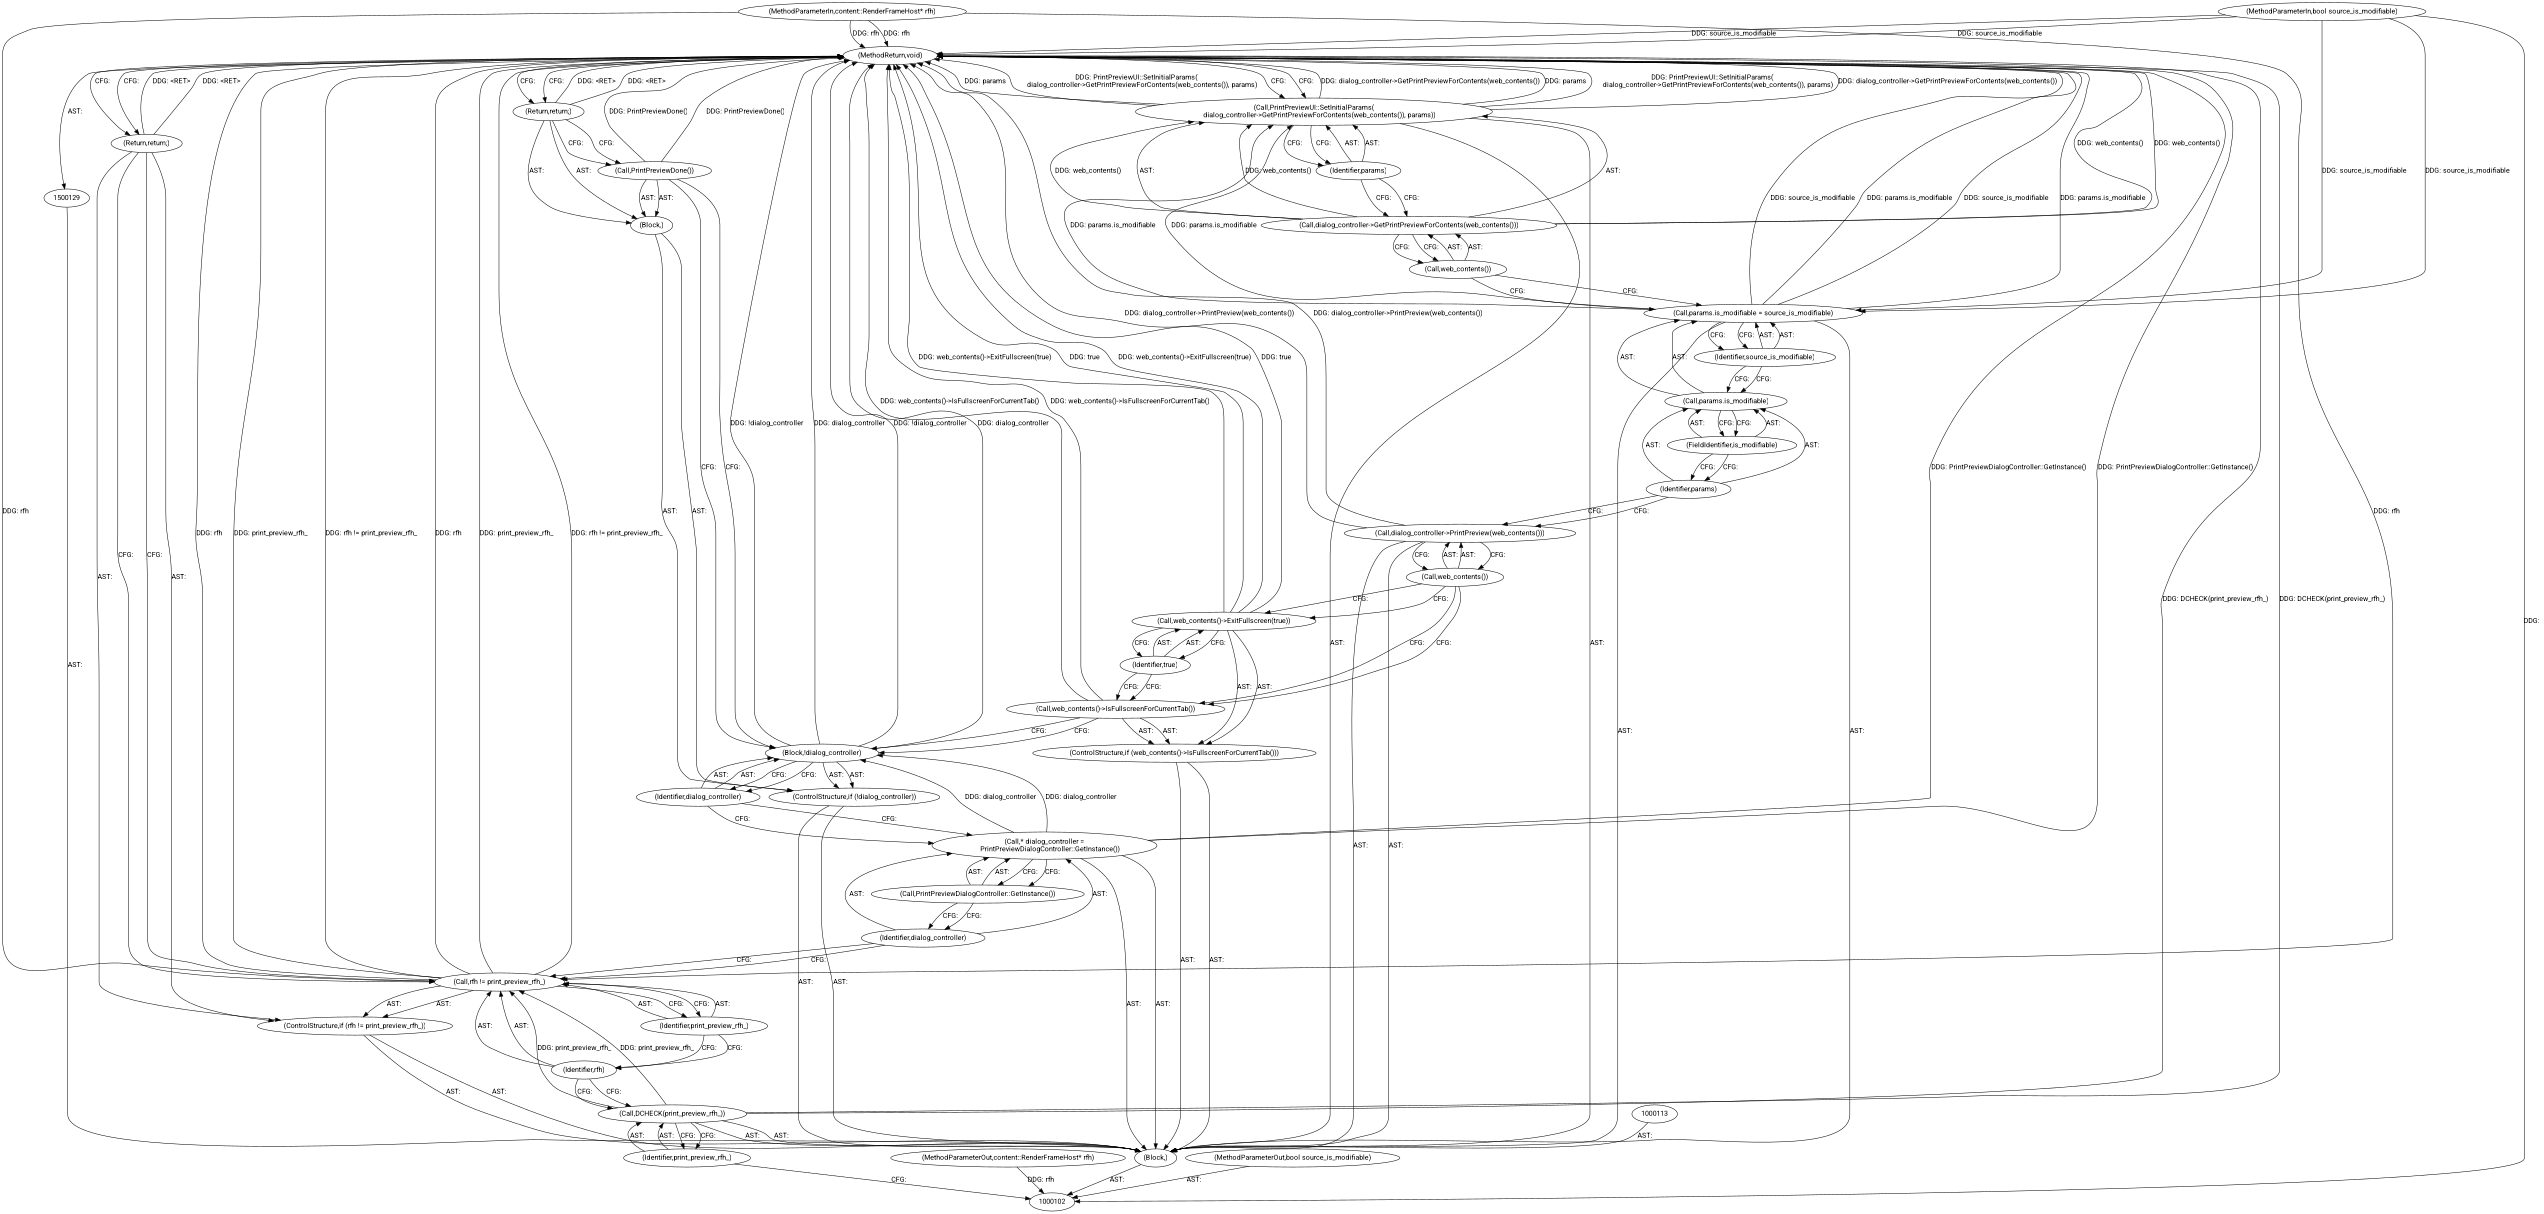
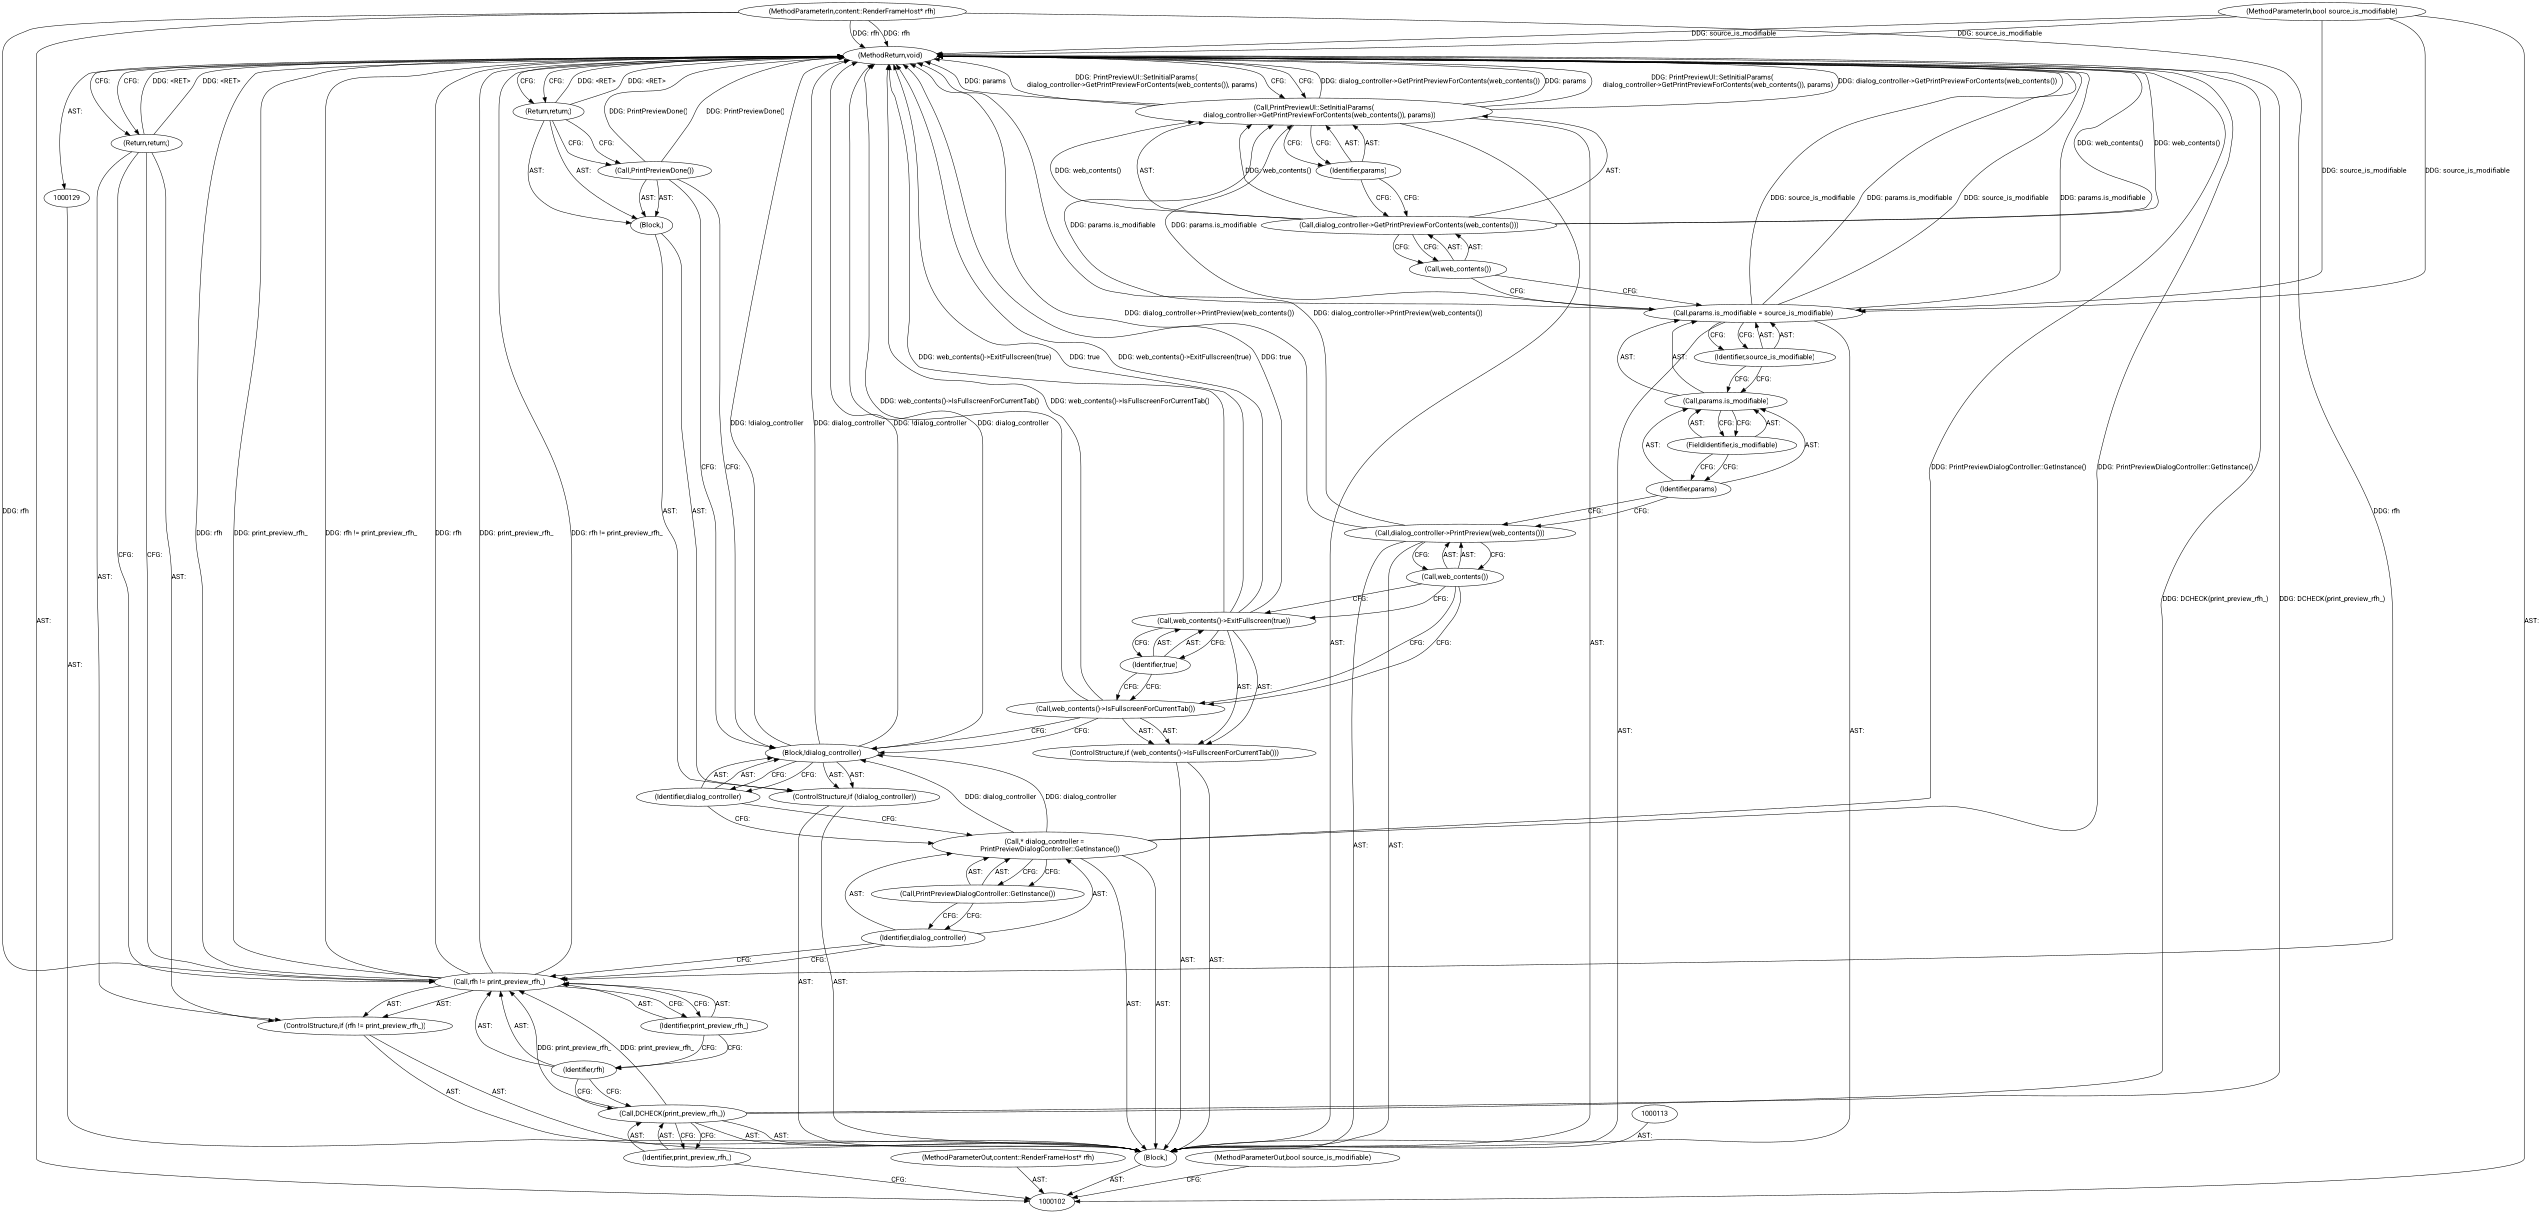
(67, 198) -> (67, 198)
(2533, 621) -> (2533, 621)
none -> (36, 748)
(1041, 1180) -> (1041, 1180)
(1195, 1180) -> (1195, 1180)
